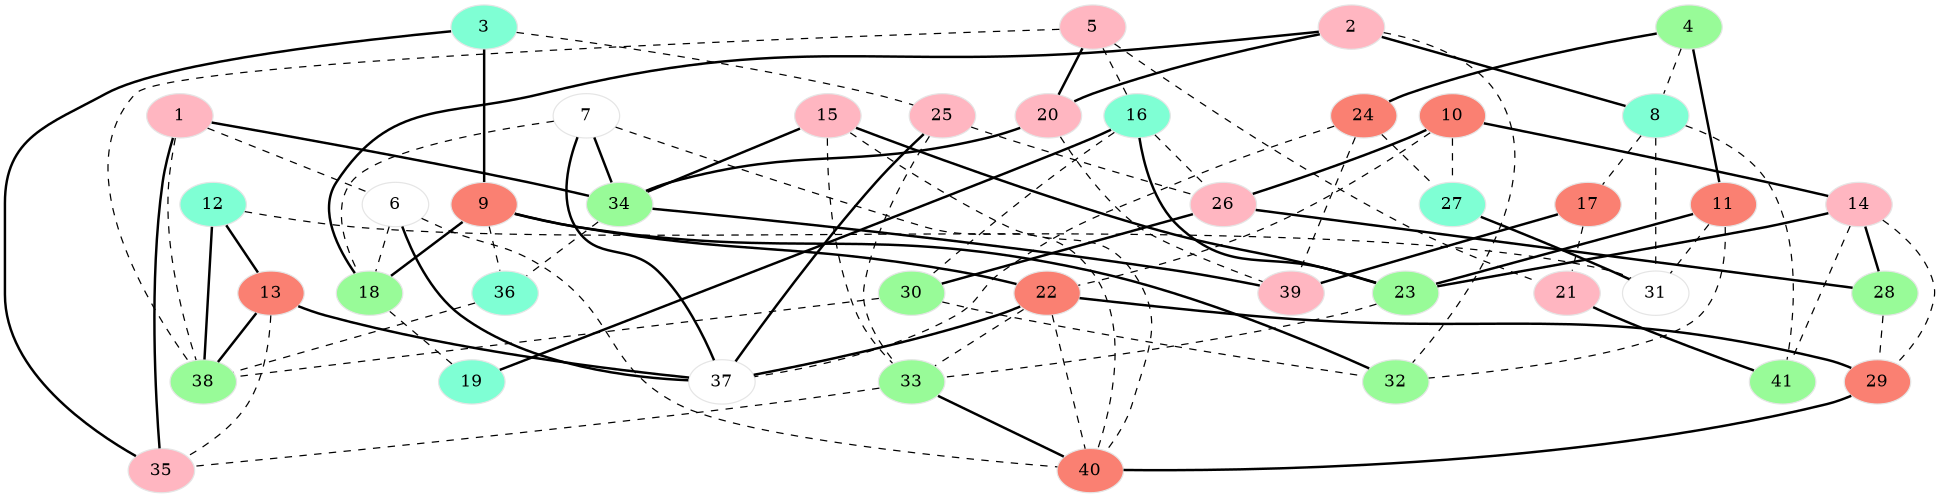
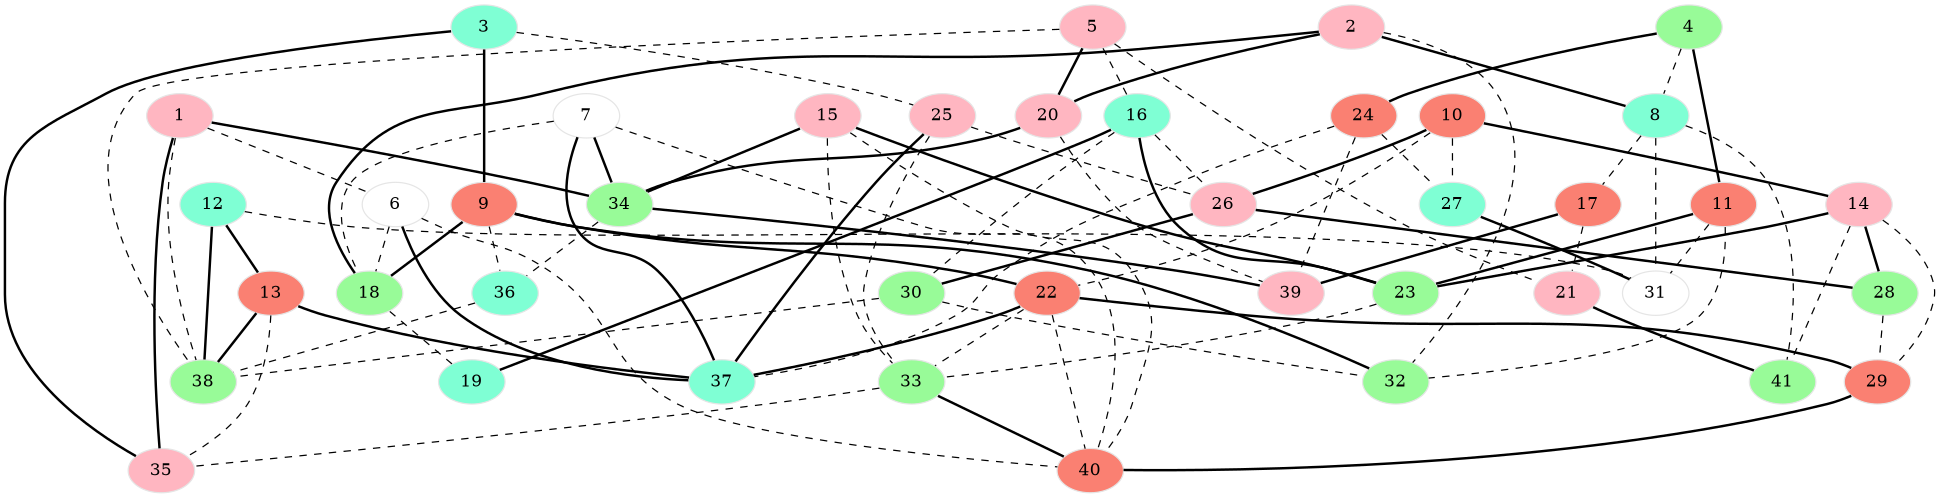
(722, 382) -> (722, 382)
